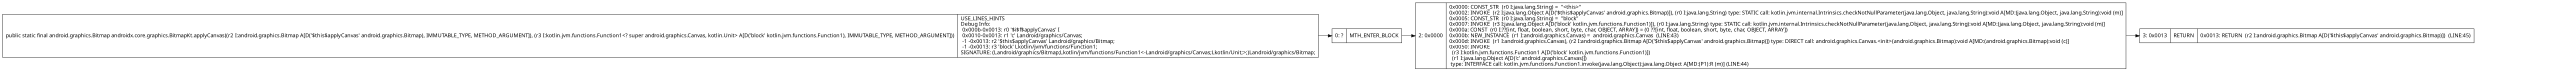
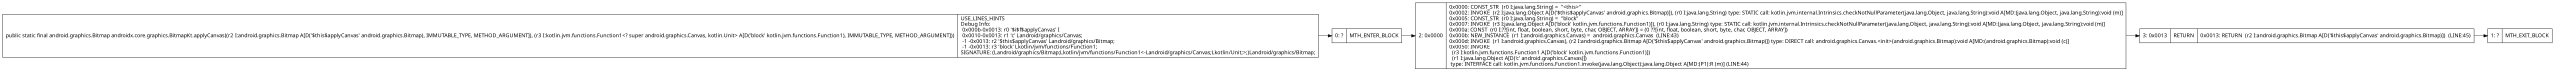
none -> (2520, 36)
